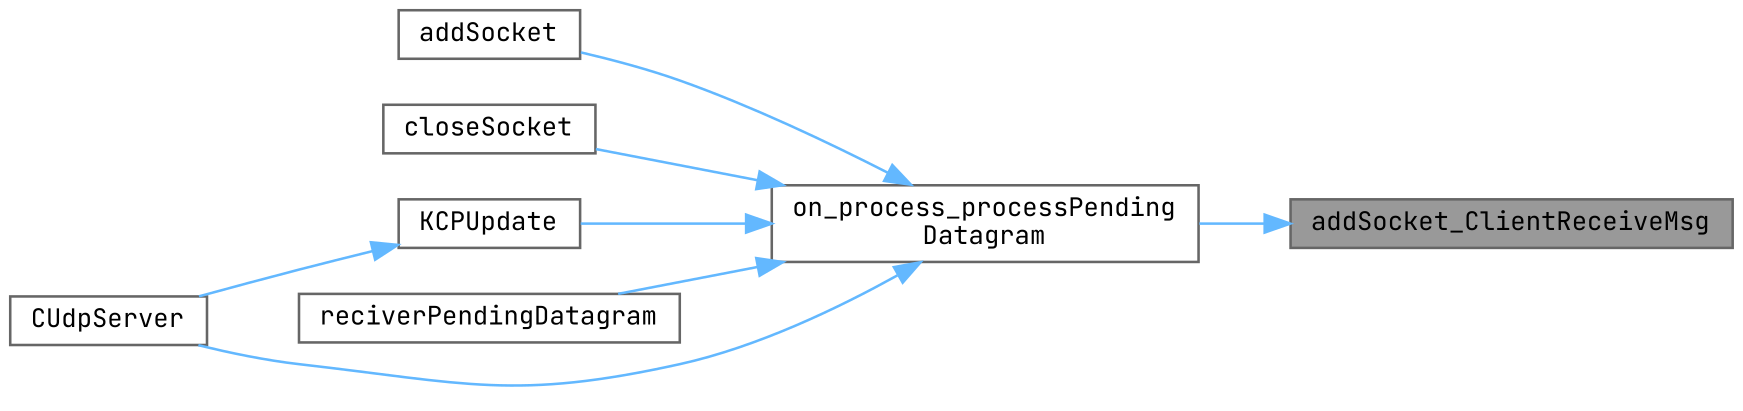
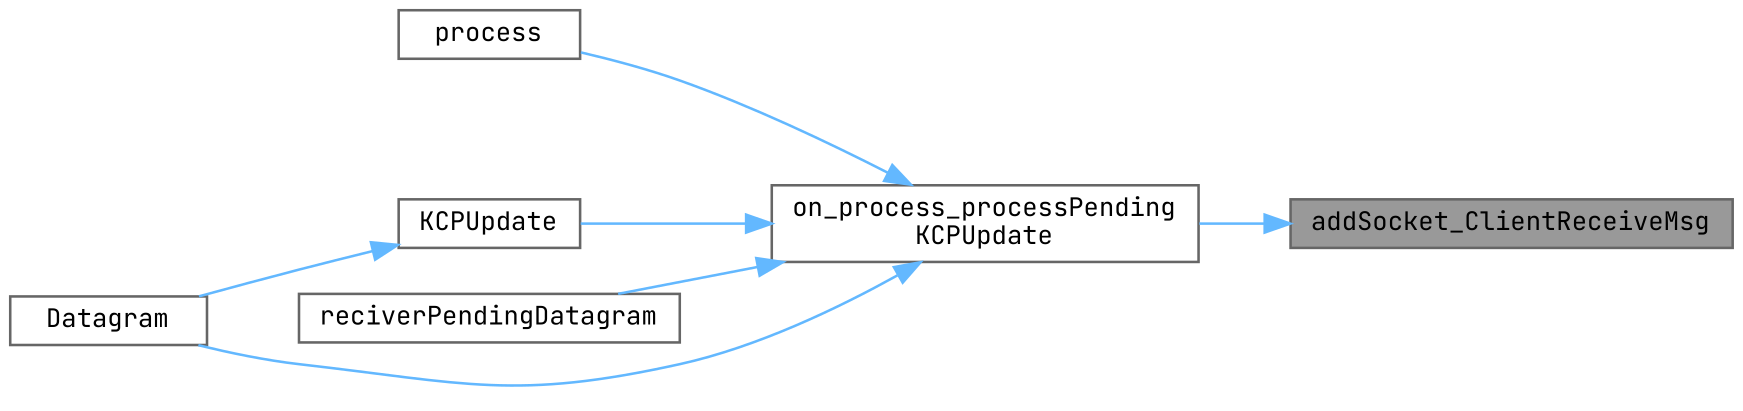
(489, 34) -> (489, 34)
(489, 129) -> none
(985, 224) -> (985, 224)
(109, 321) -> (109, 321)
